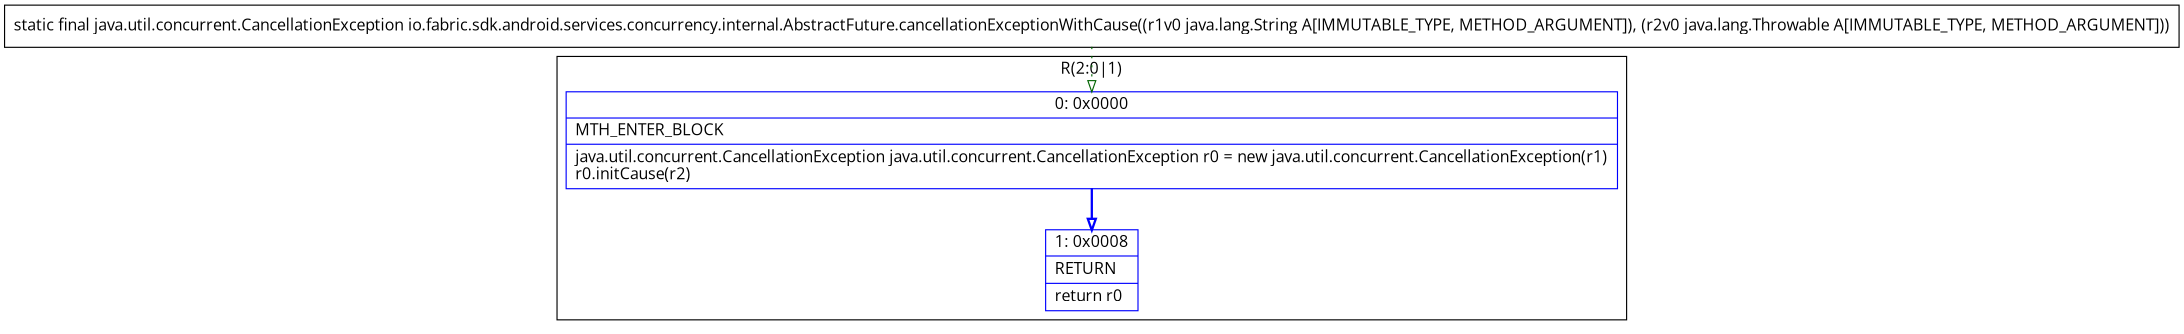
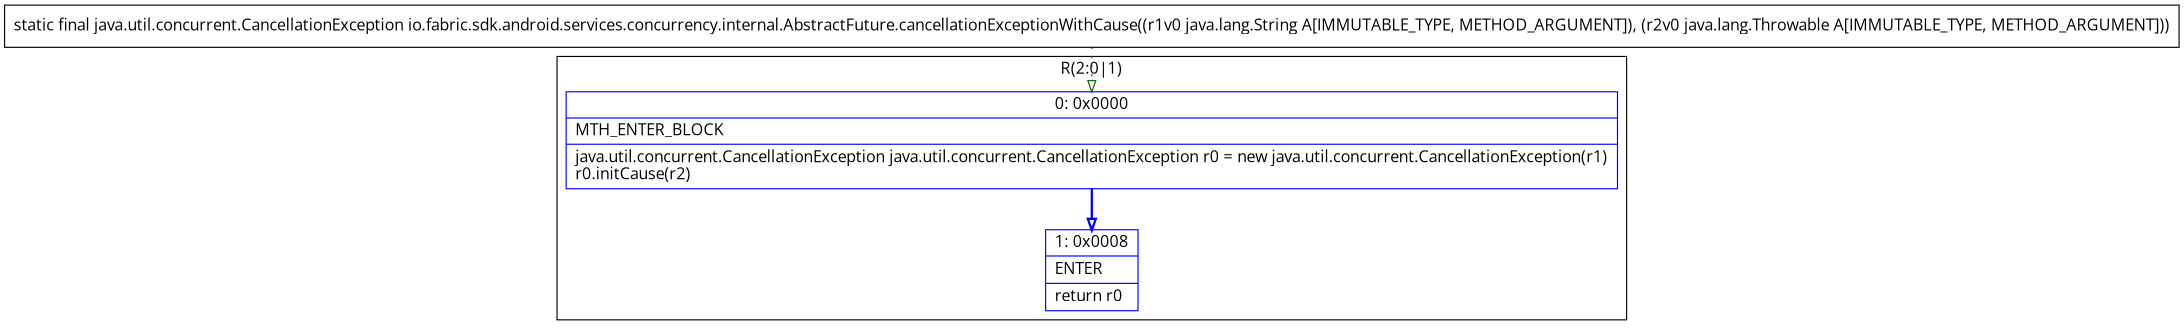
(1086, 269) -> (1079, 269)
